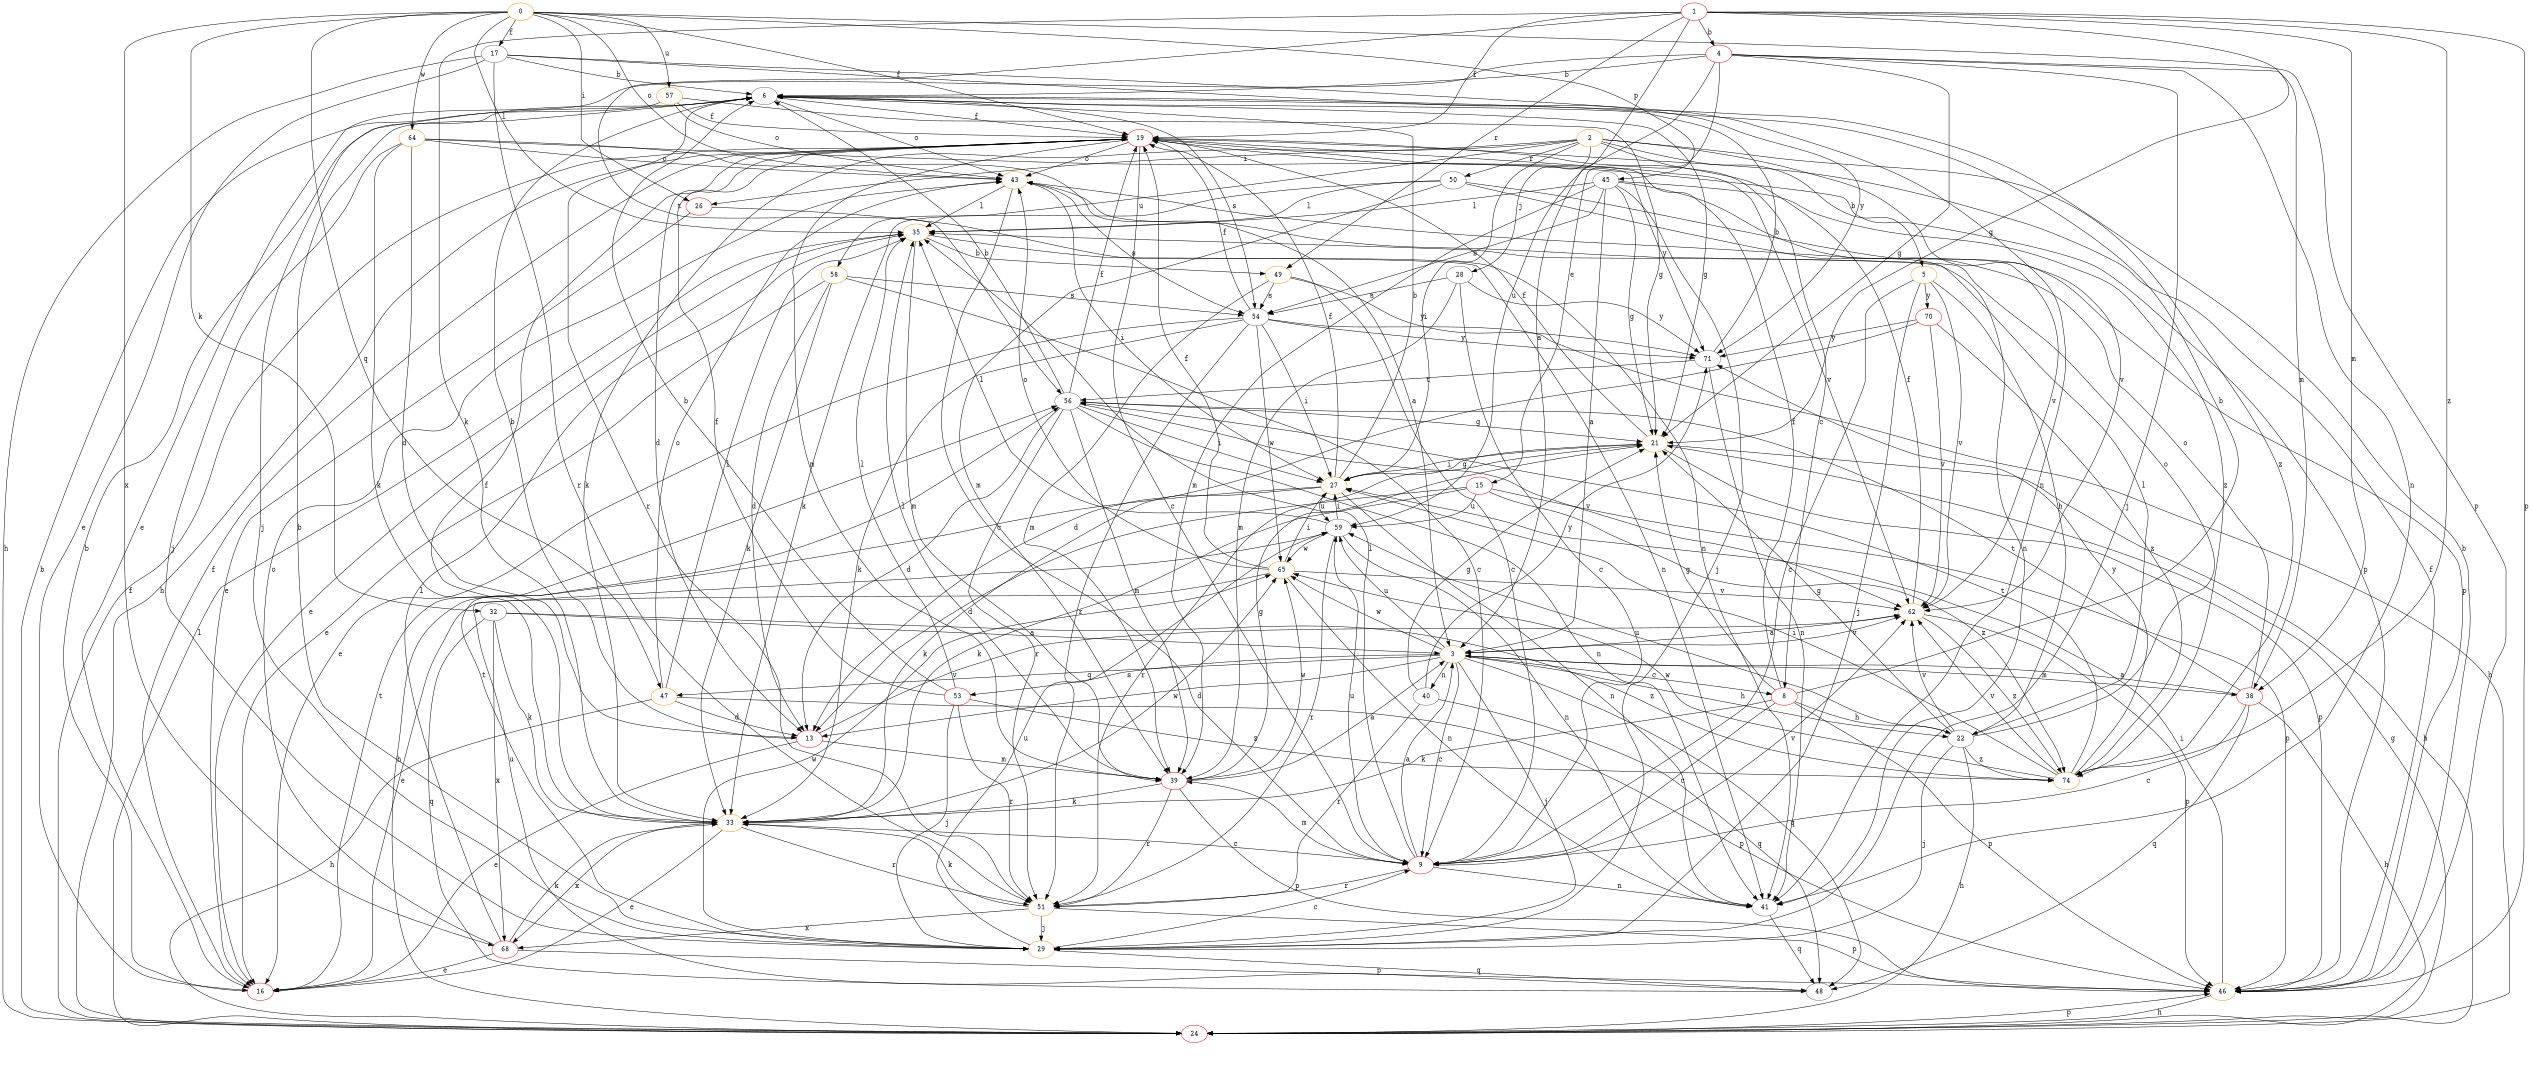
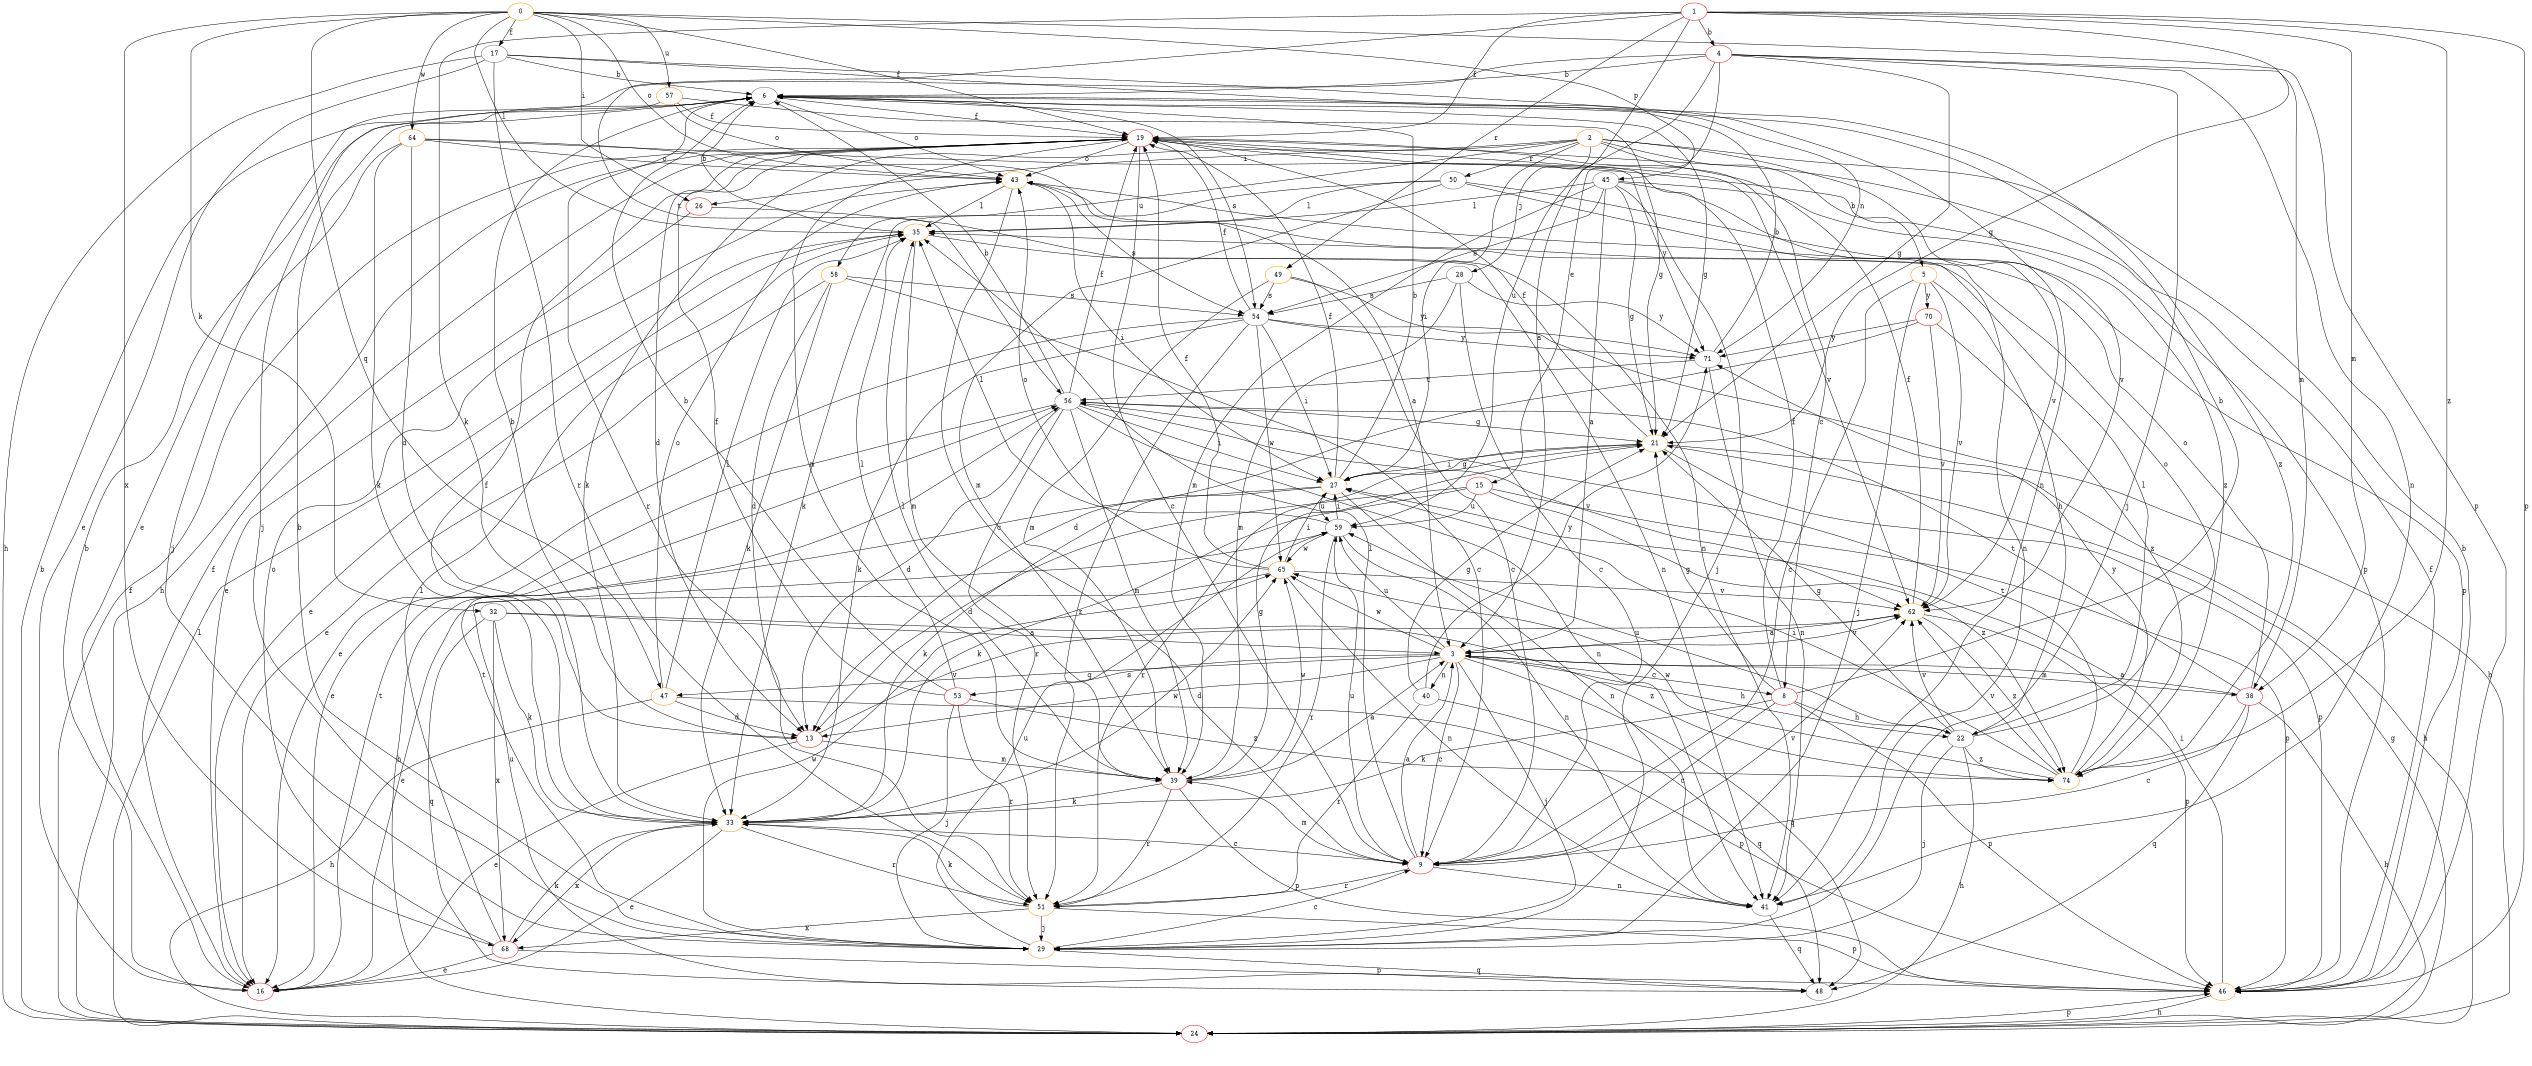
(1862, 206) -> (1862, 206)
(1091, 265) -> (757, 203)
none -> (529, 584)
